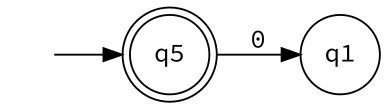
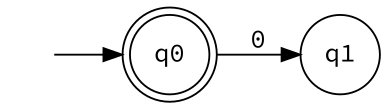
(170, 55) -> (170, 55)
